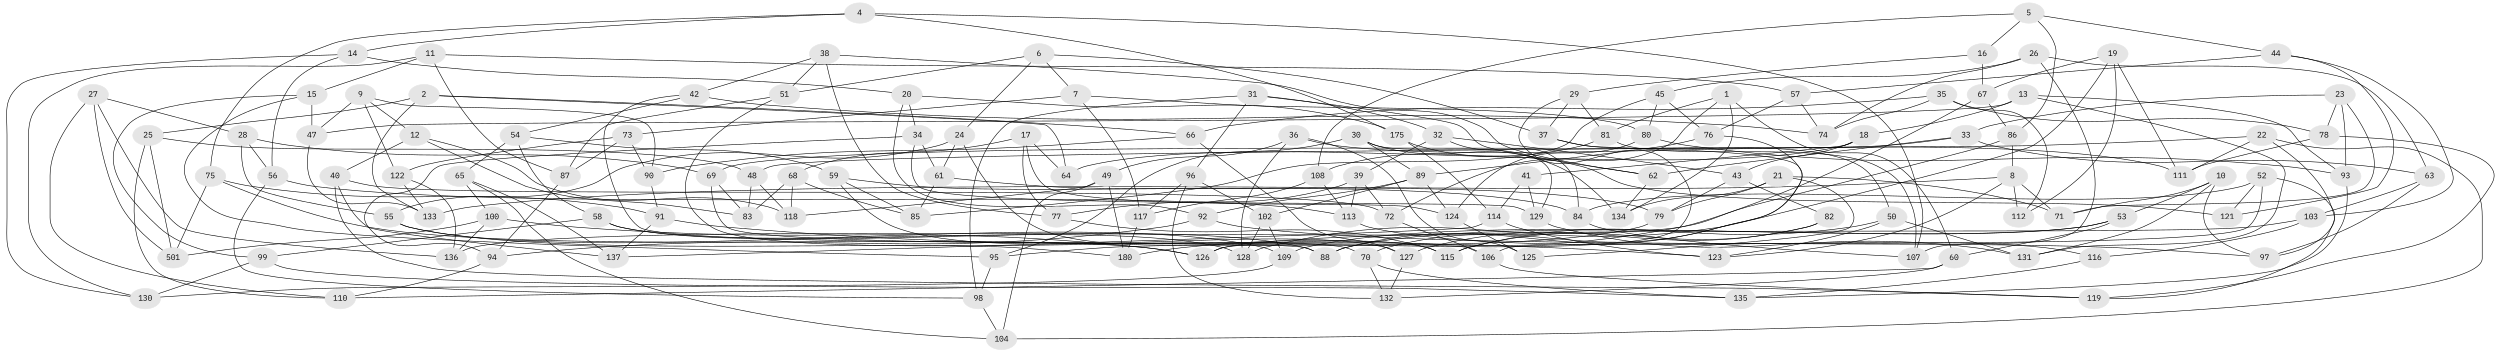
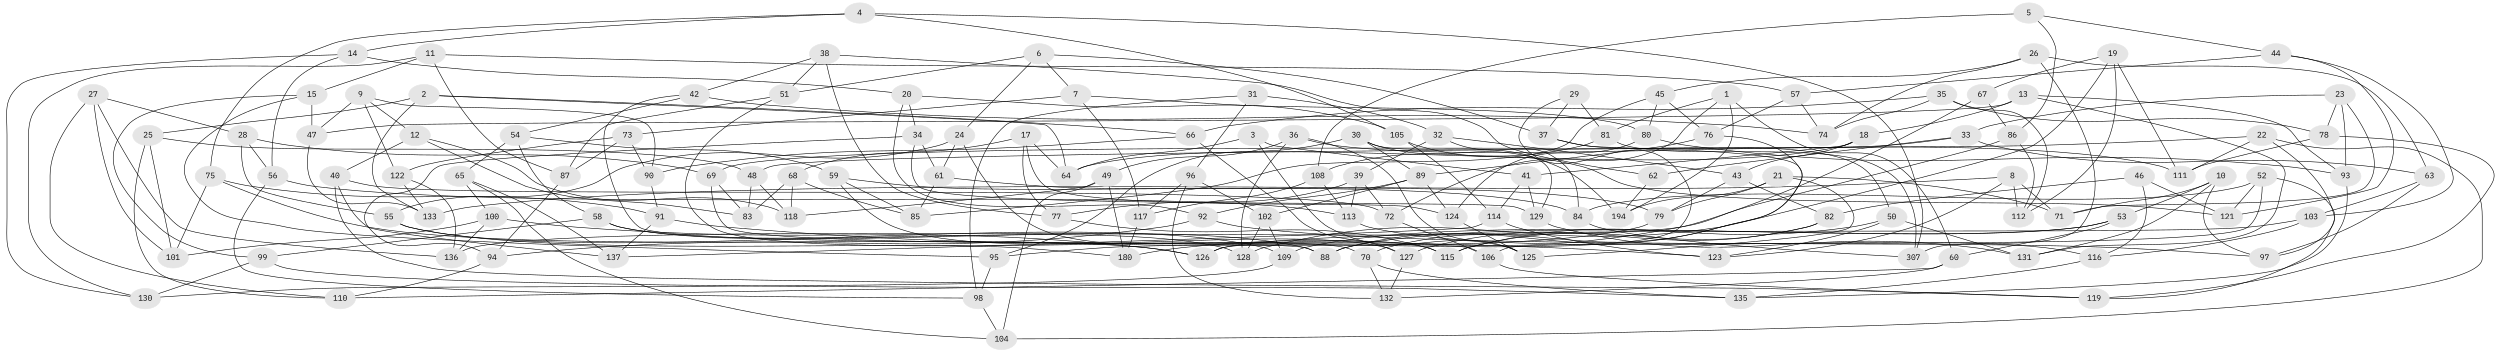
(1982, 54) -> none
(1457, 125) -> none
none -> (1253, 135)
(1397, 135) -> (1397, 135)
(2012, 156) -> (2034, 175)
none -> (2139, 176)
(1619, 217) -> (1619, 217)
(173, 258) -> (173, 258)
(1913, 258) -> (1913, 258)
